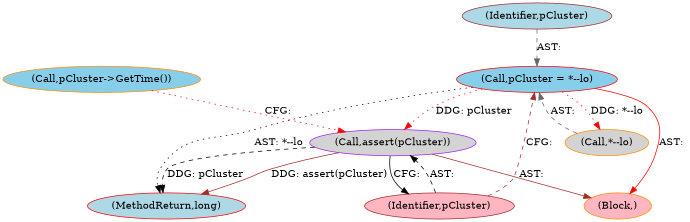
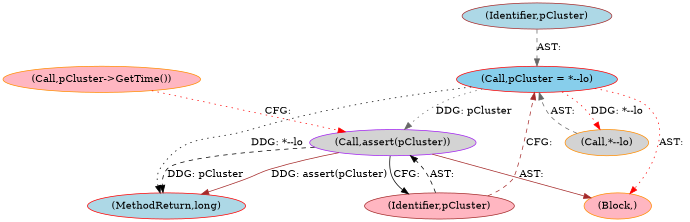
(102, 79) -> (102, 79)
(444, 102) -> (444, 102)
(658, 121) -> (658, 121)
(279, 143) -> (277, 143)
